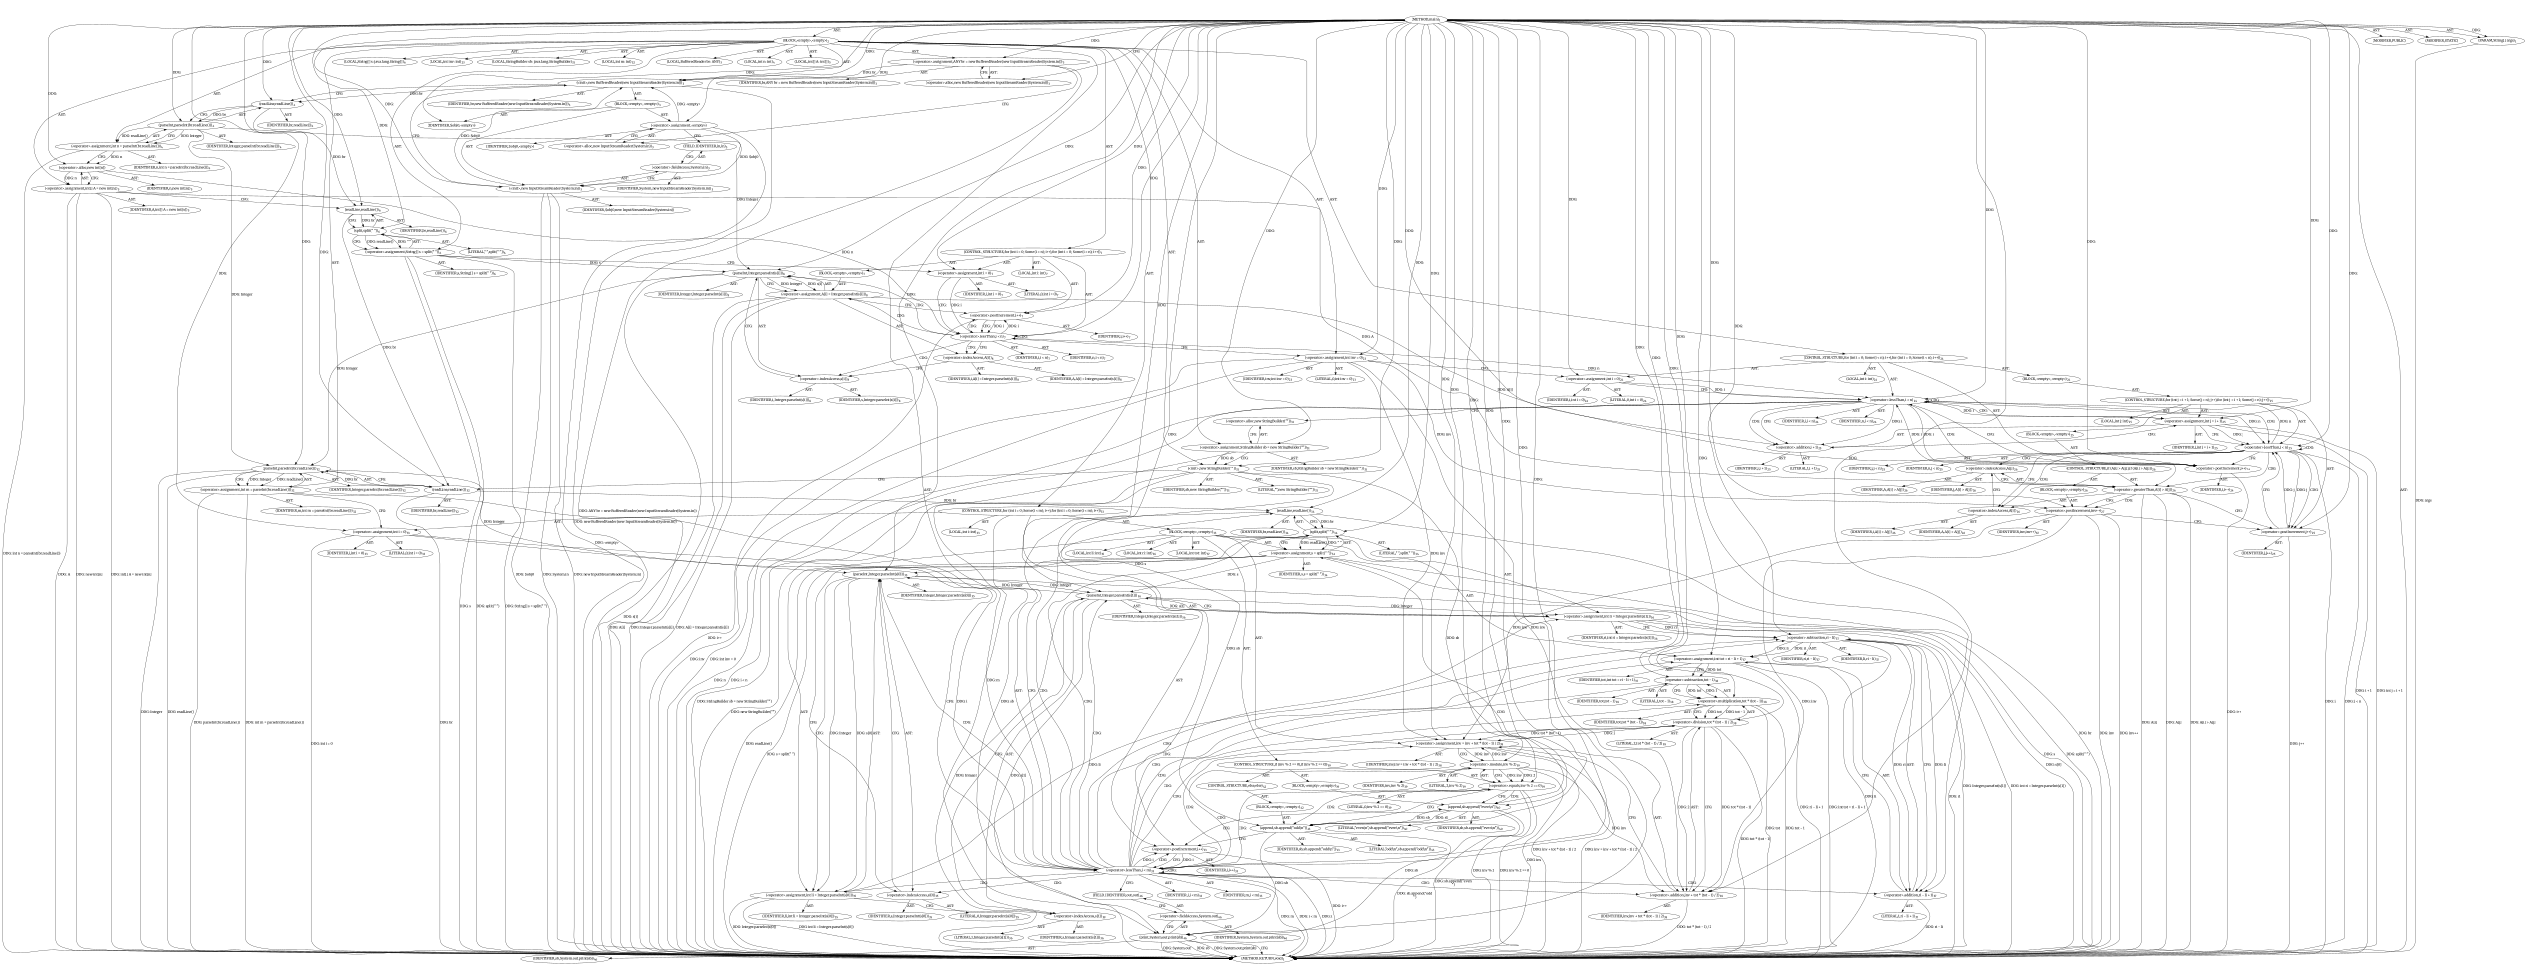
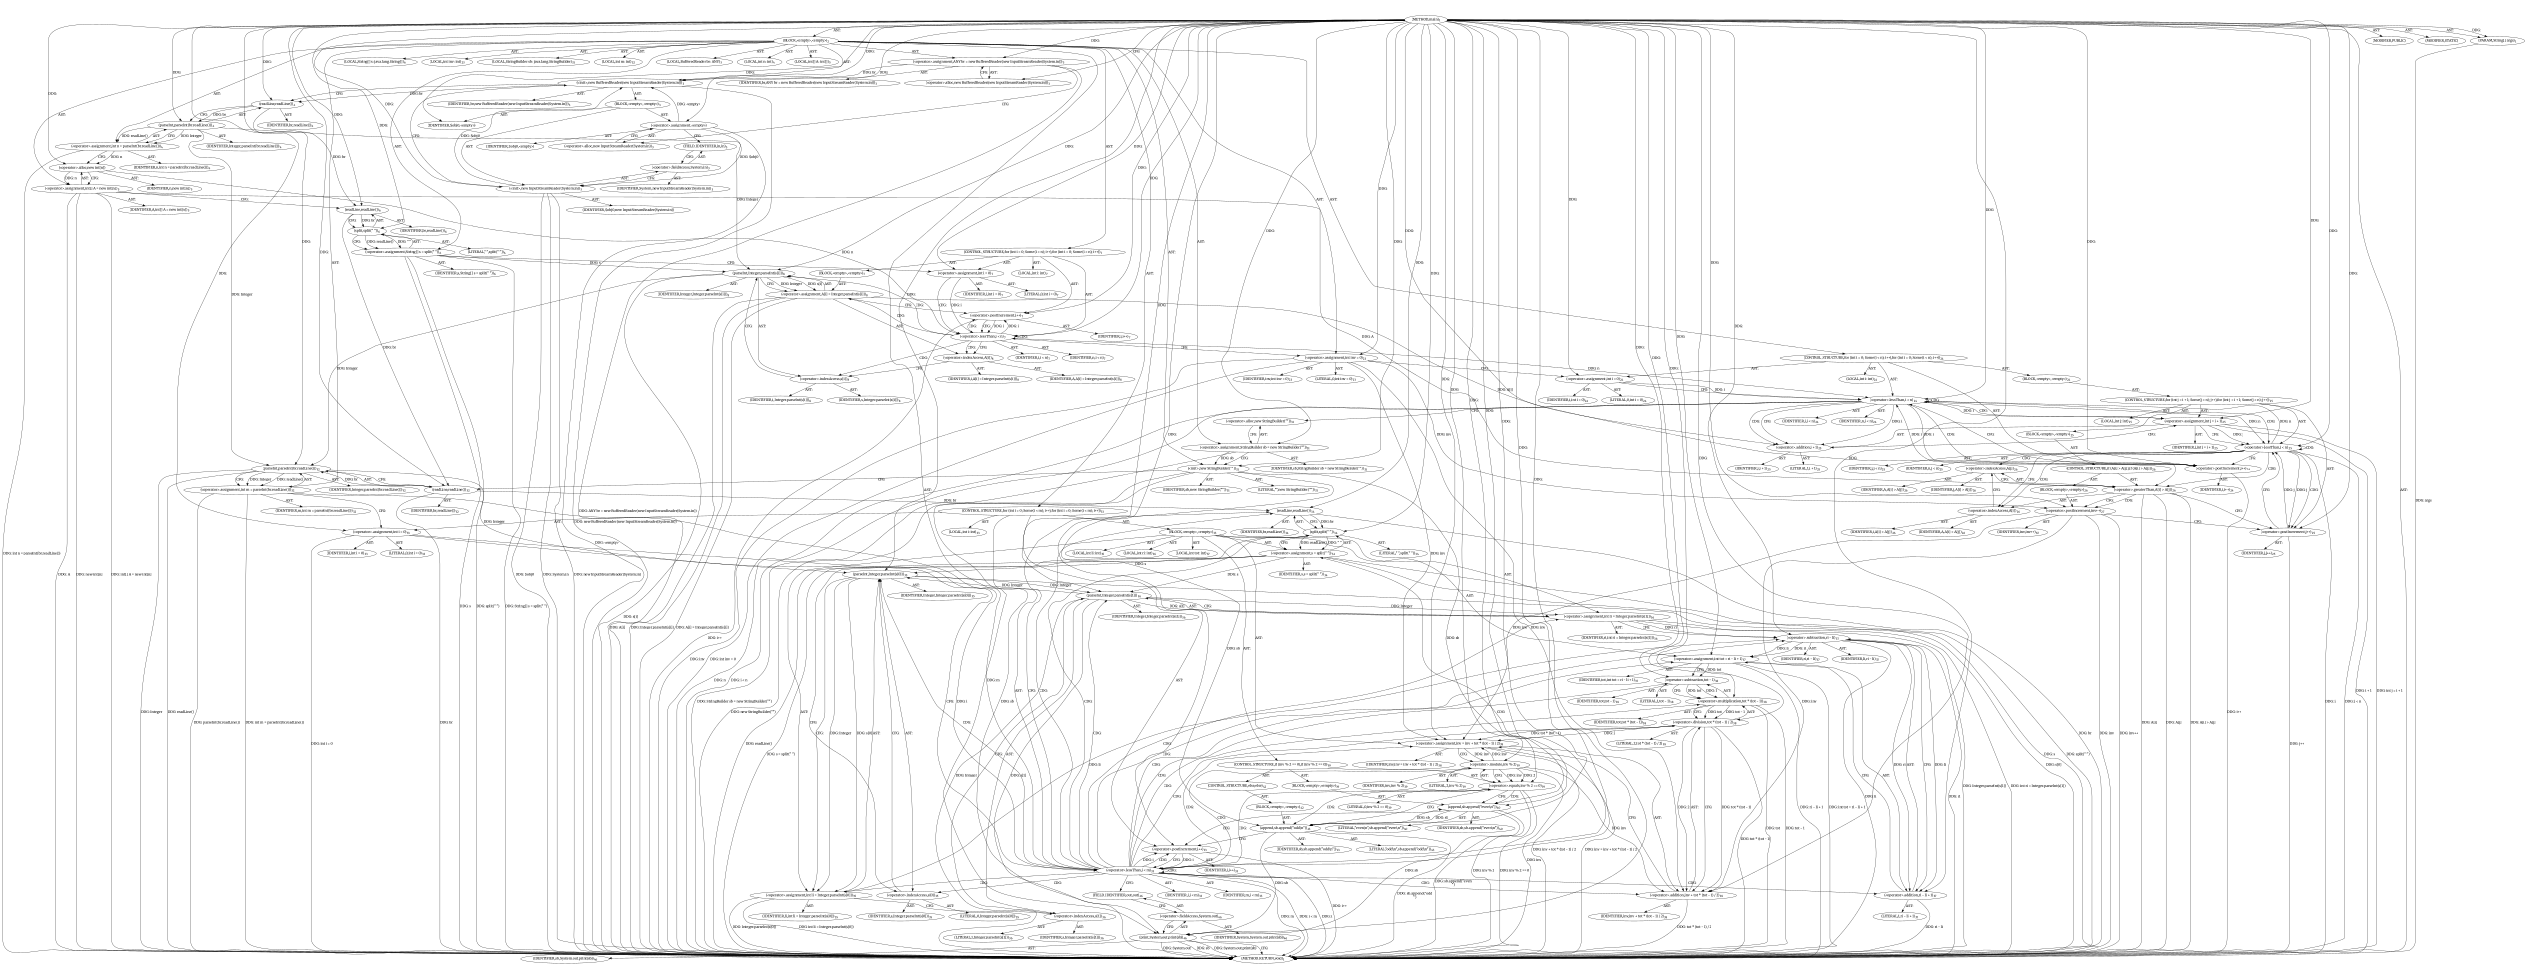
(1104, 916) -> (1104, 916)
